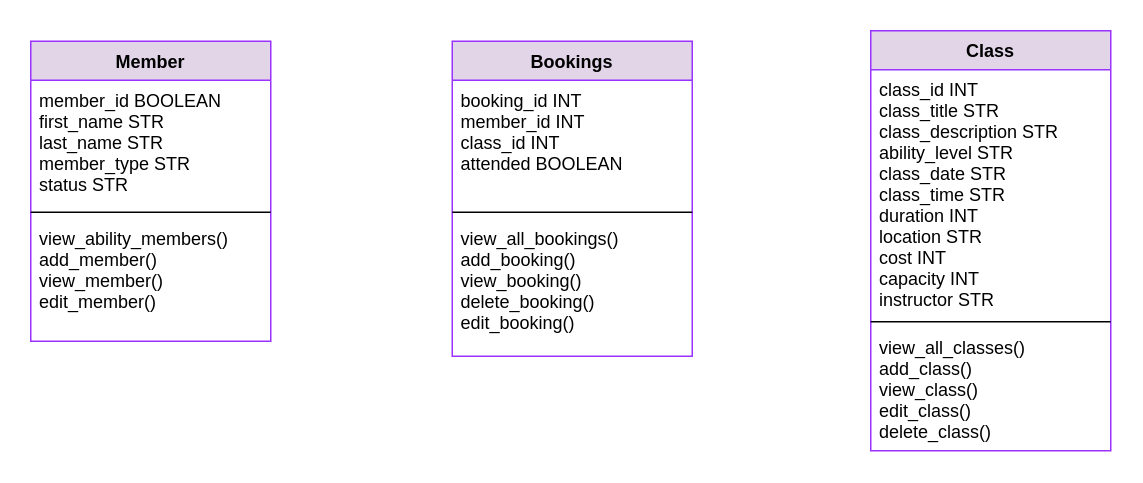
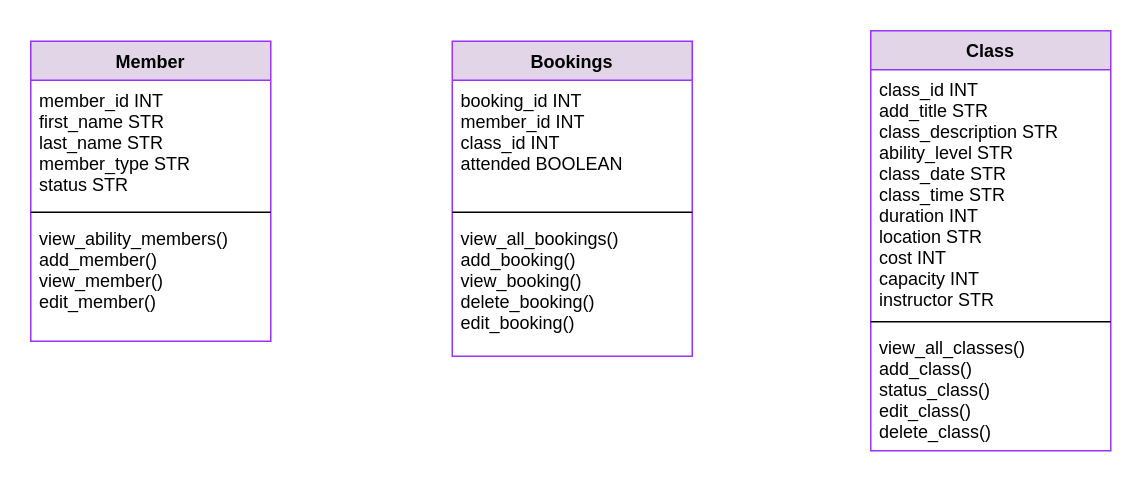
(932, 90) -> (932, 90)
(120, 101) -> (100, 101)
(960, 348) -> (960, 348)
